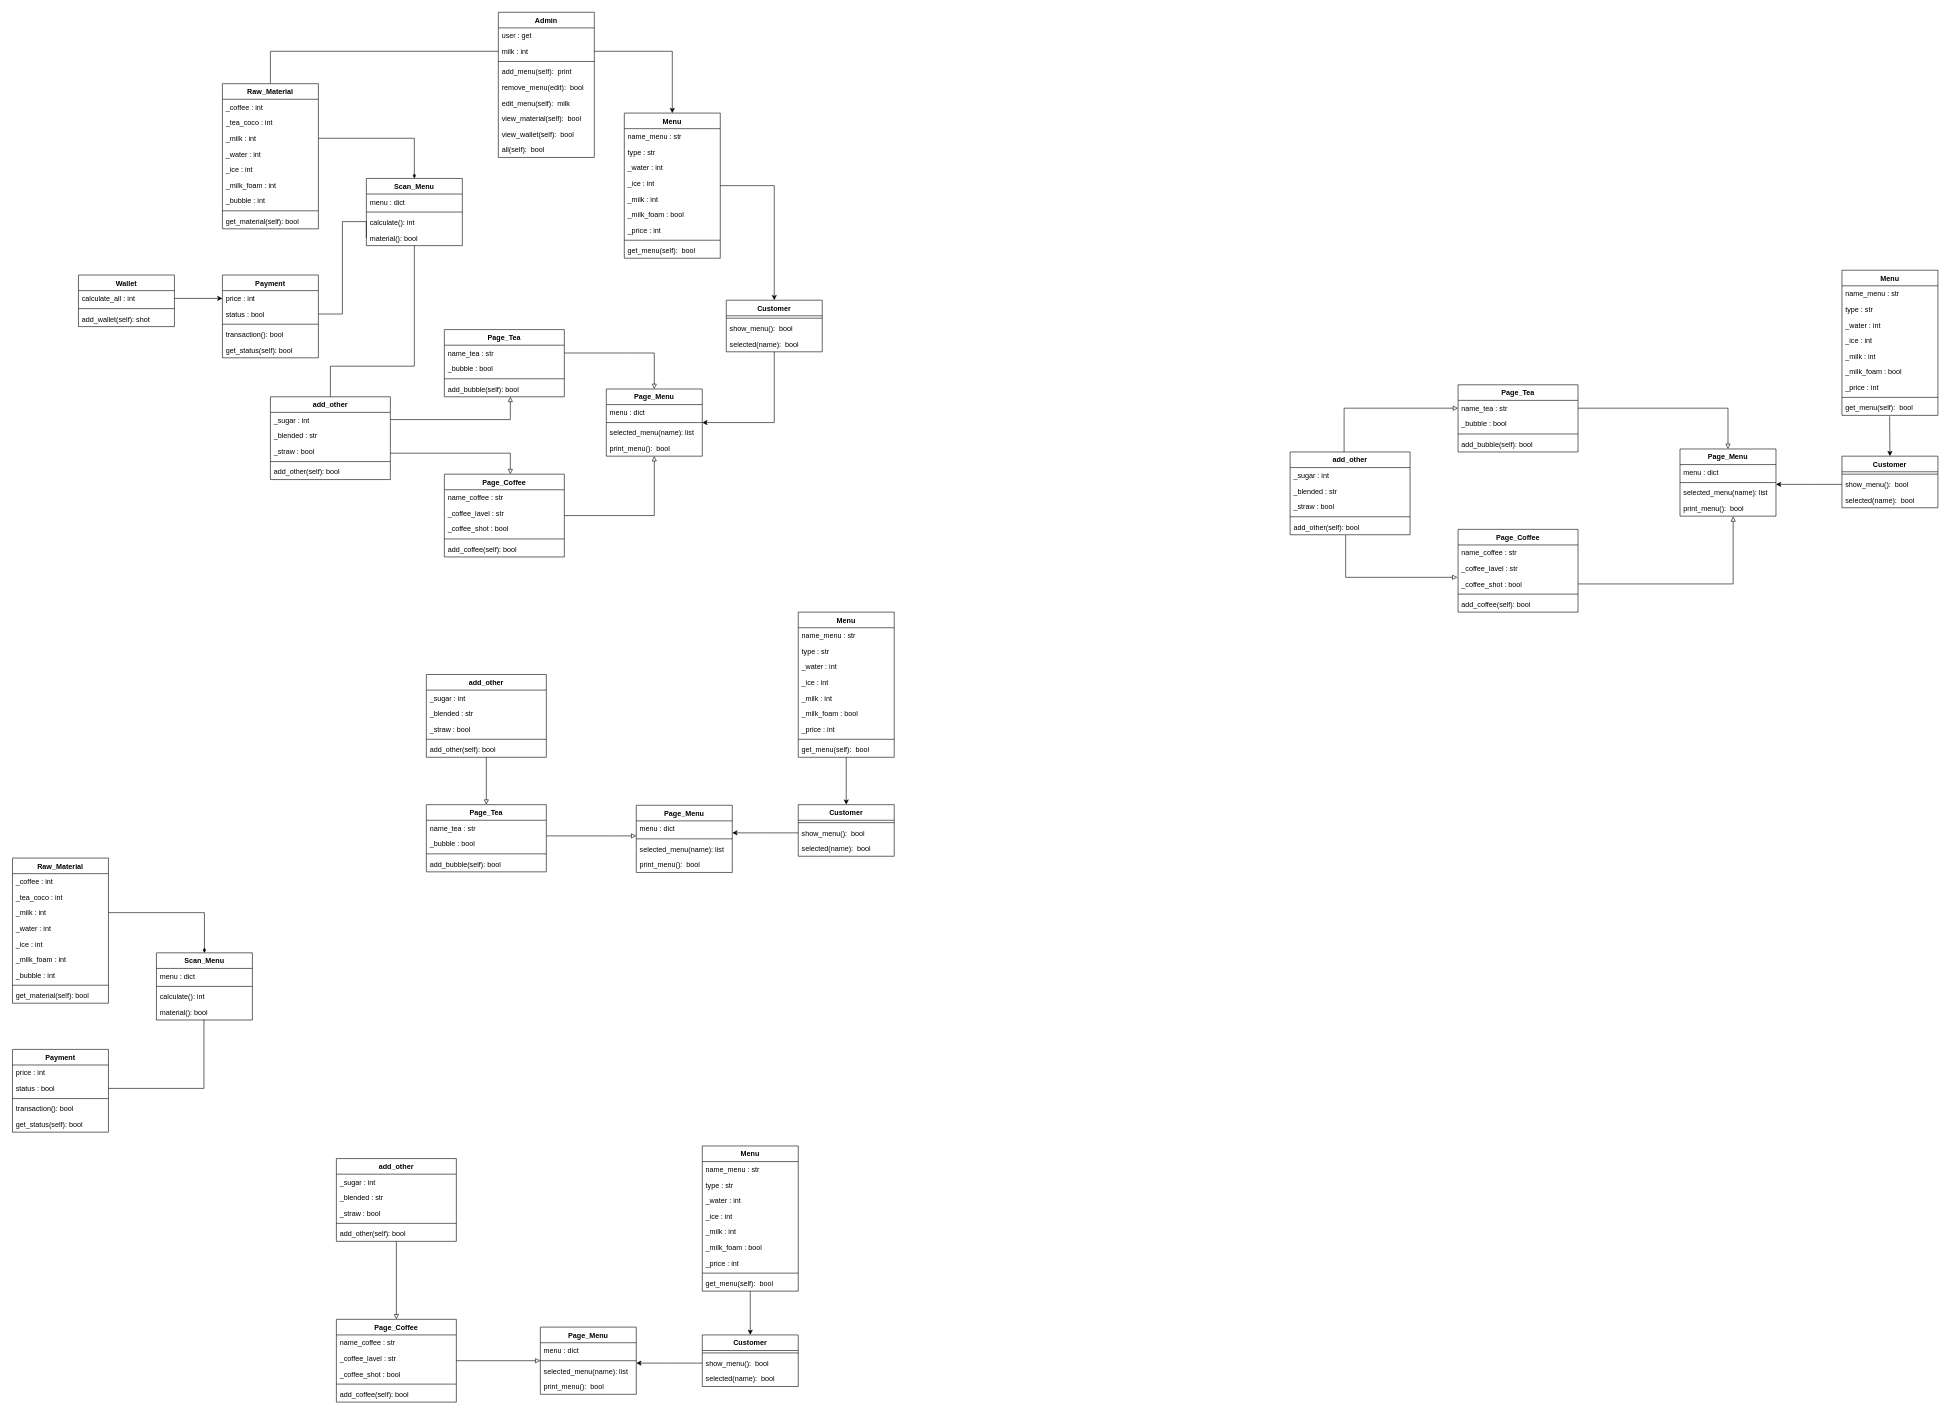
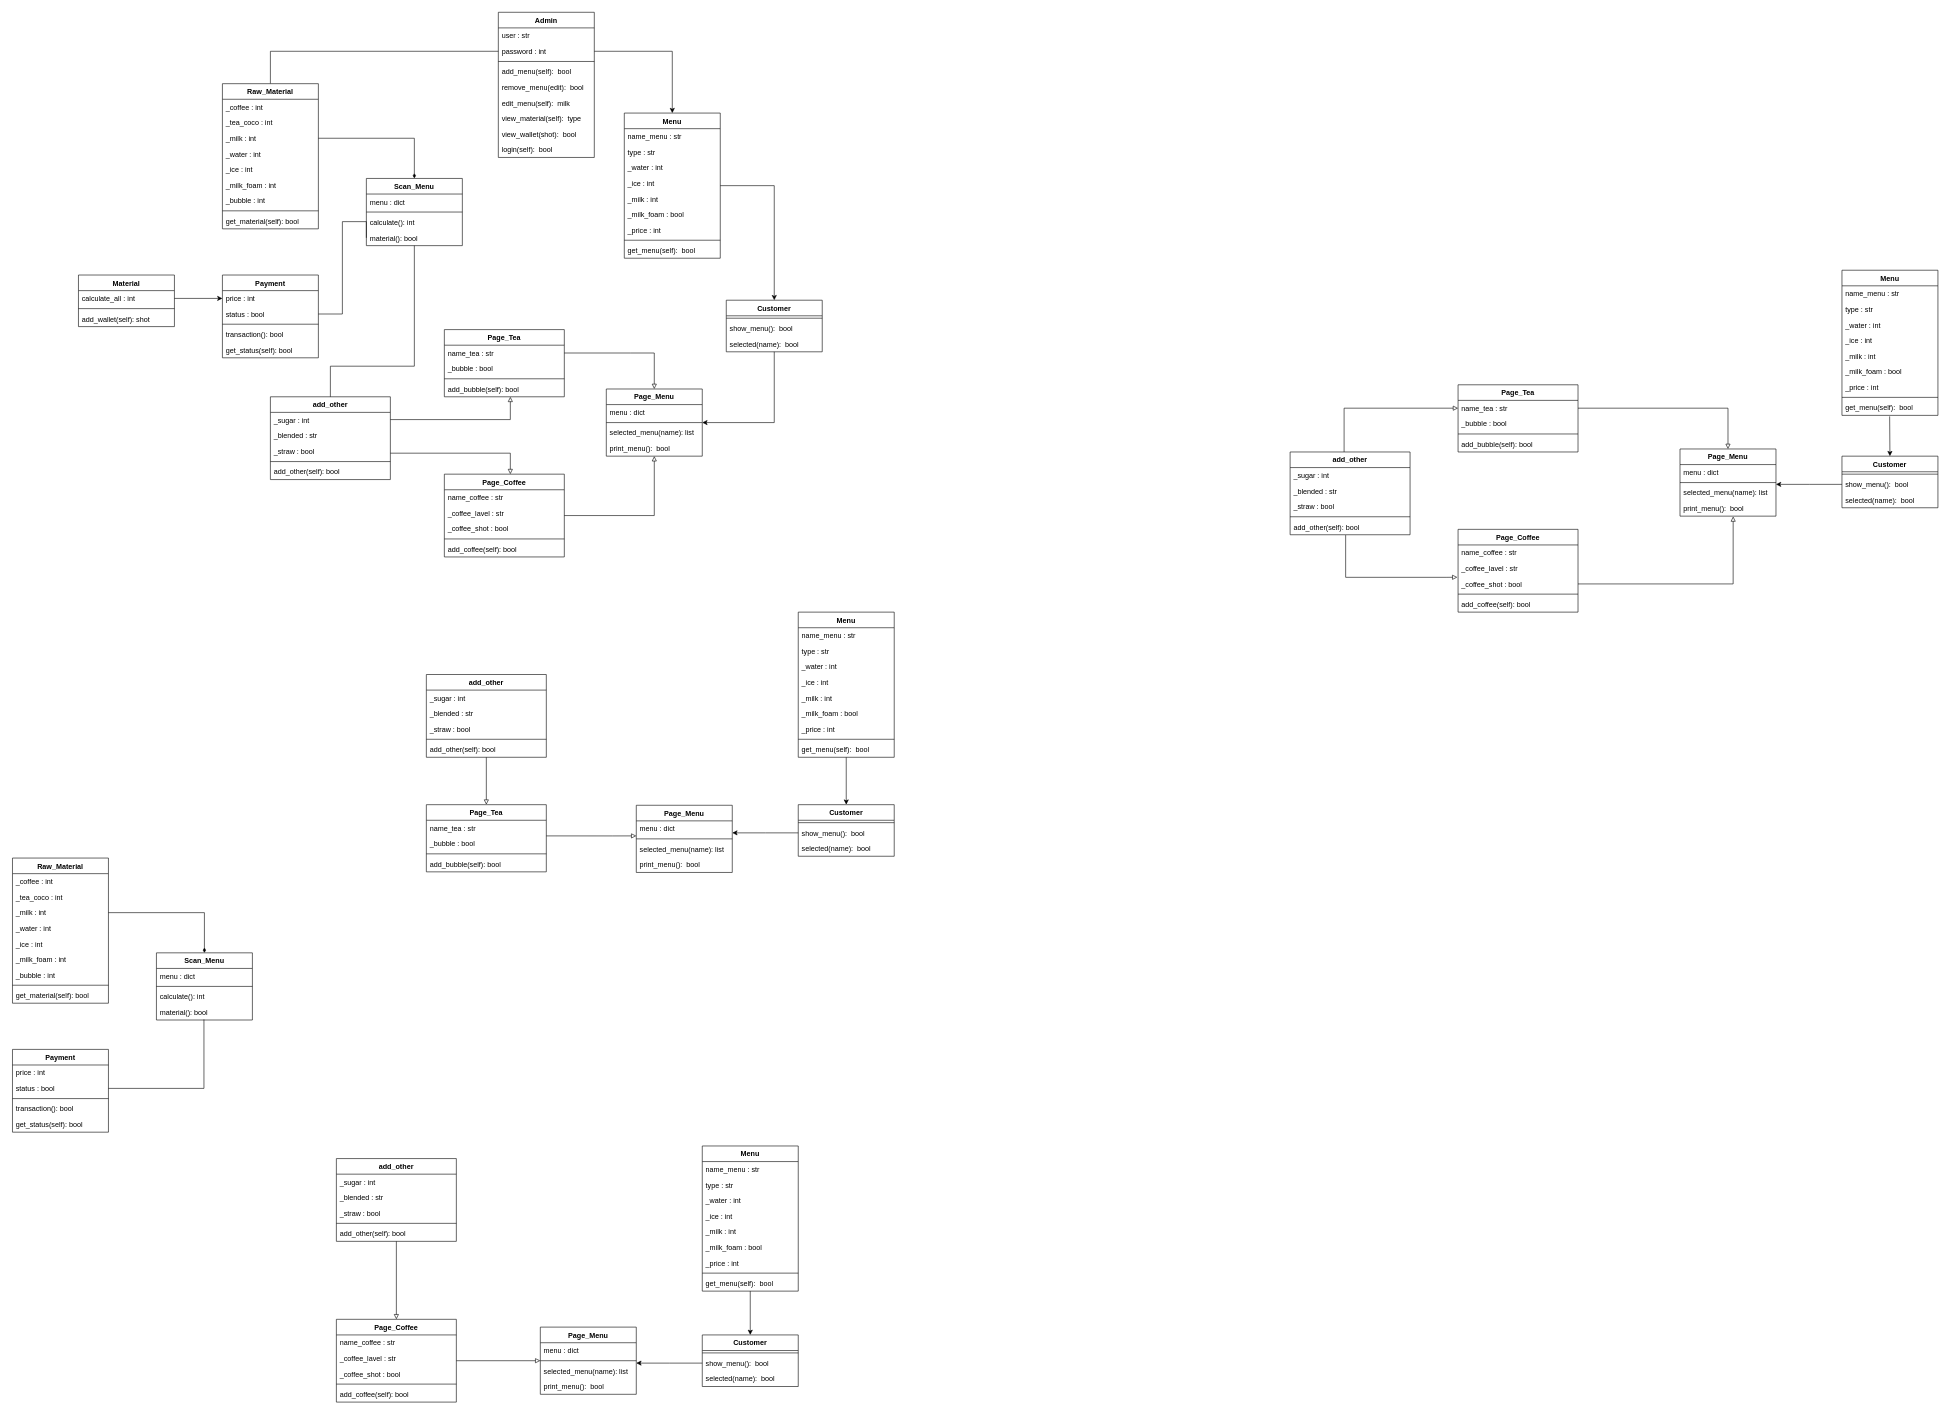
(519, 36) -> (519, 36)
(516, 52) -> (526, 52)
(542, 72) -> (540, 72)
(547, 119) -> (548, 119)
(543, 134) -> (544, 134)
(528, 150) -> (532, 150)
(126, 283) -> (126, 283)
